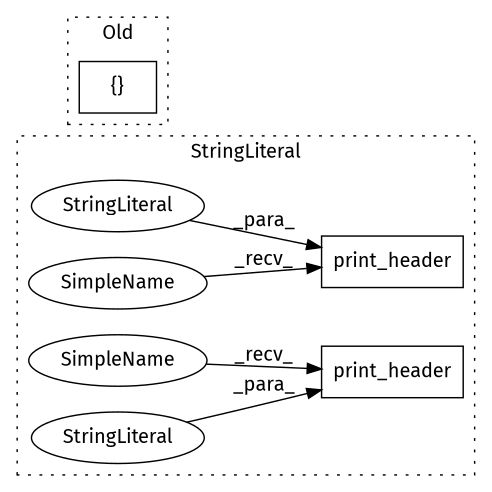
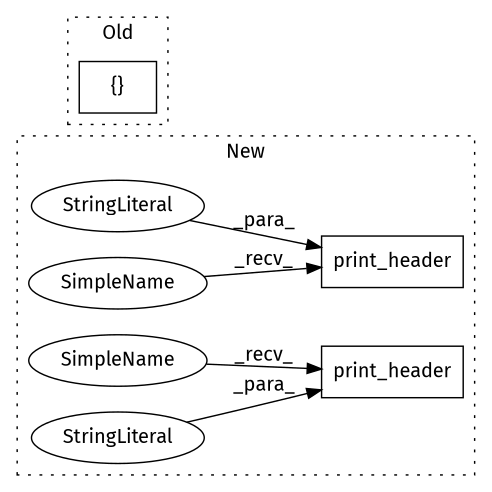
(246, 152) -> (246, 152)
